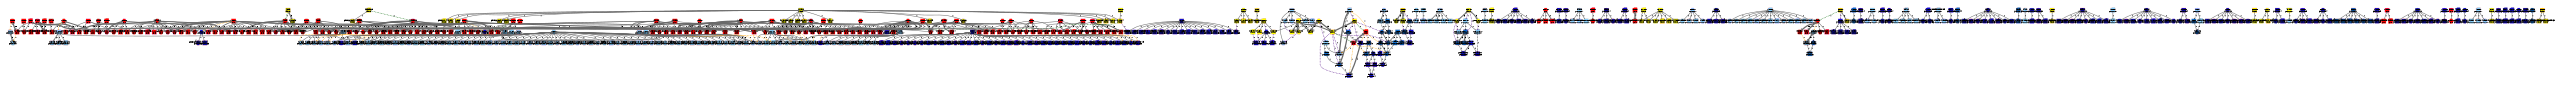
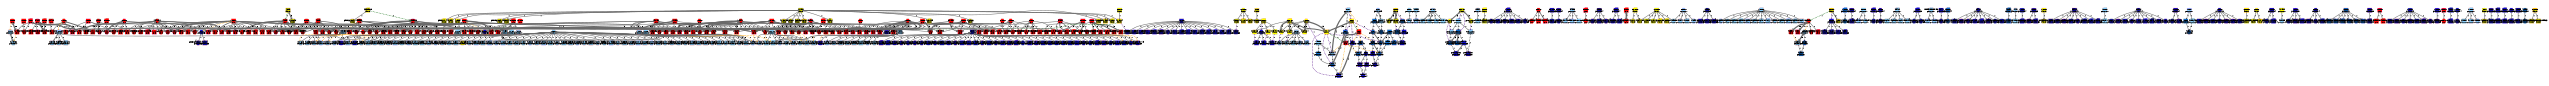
(1654, 16) -> (1665, 16)
(1286, 29) -> (1288, 37)
(463, 43) -> (463, 43)
